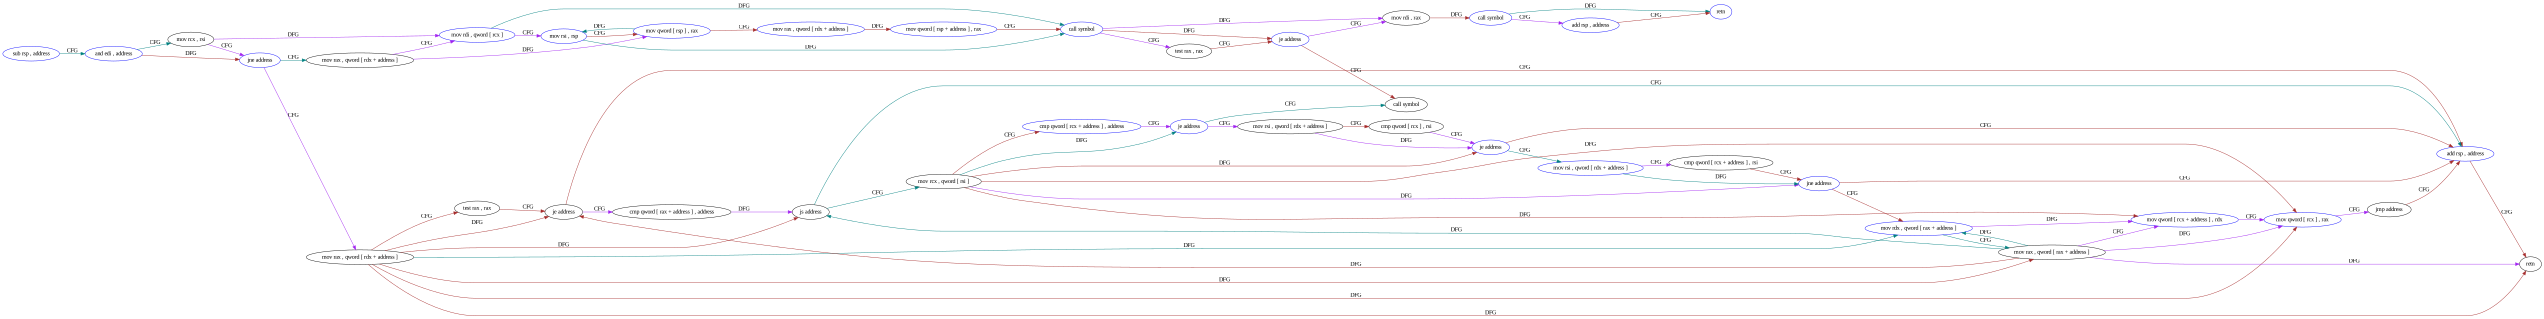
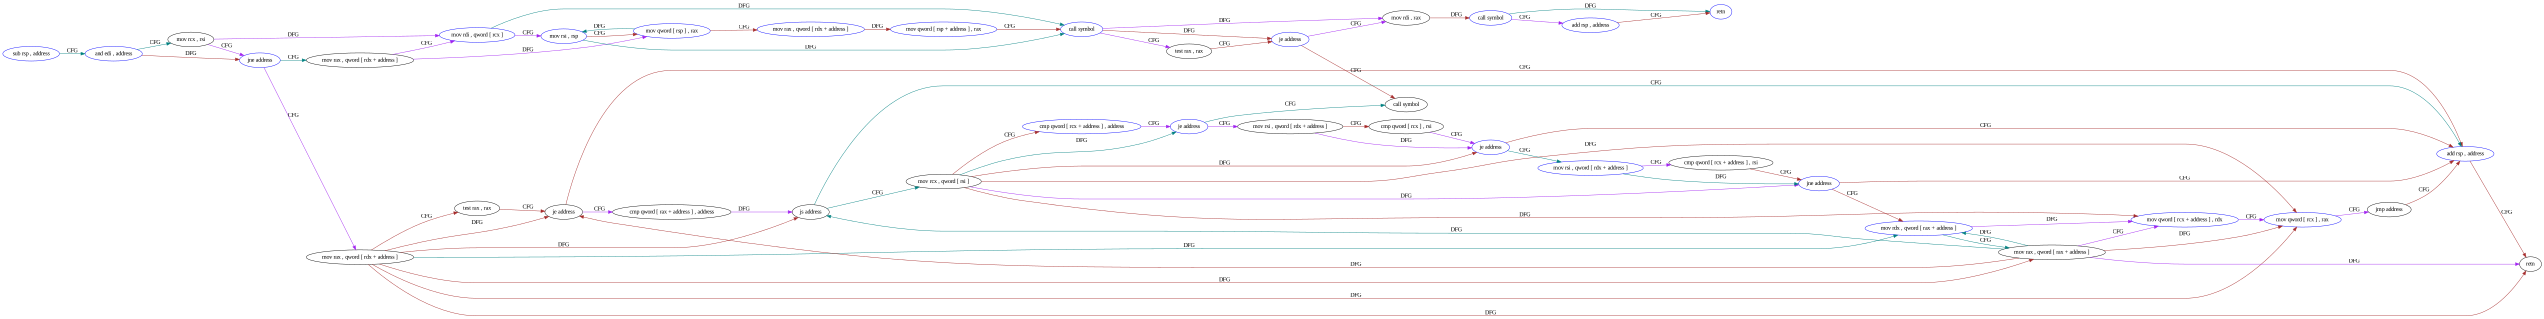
(2192, 243) -> (2192, 243)
